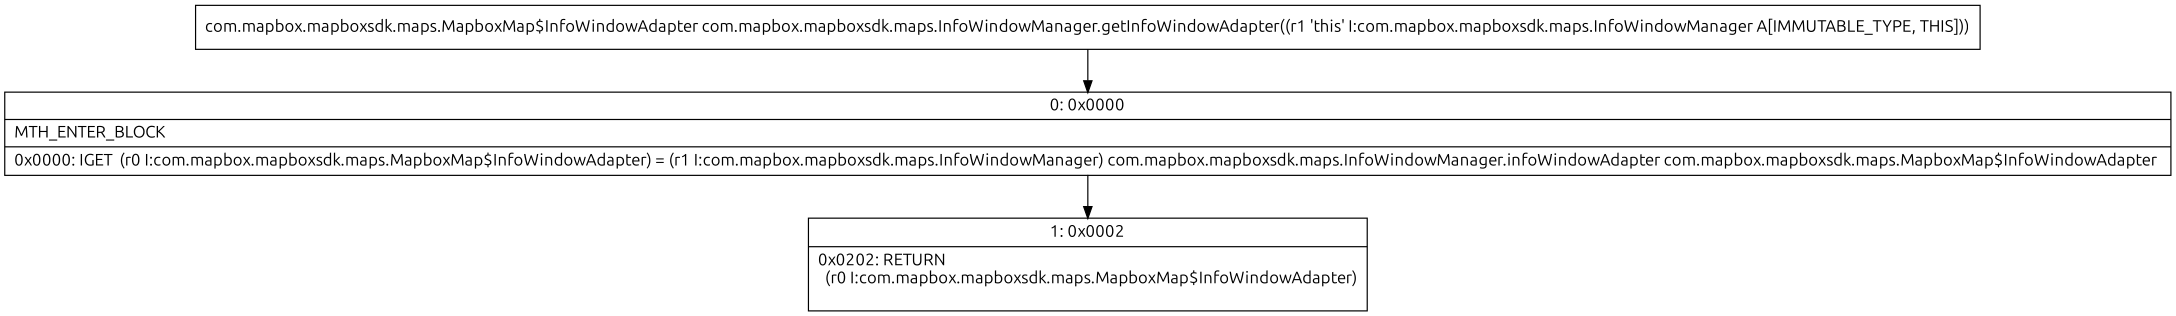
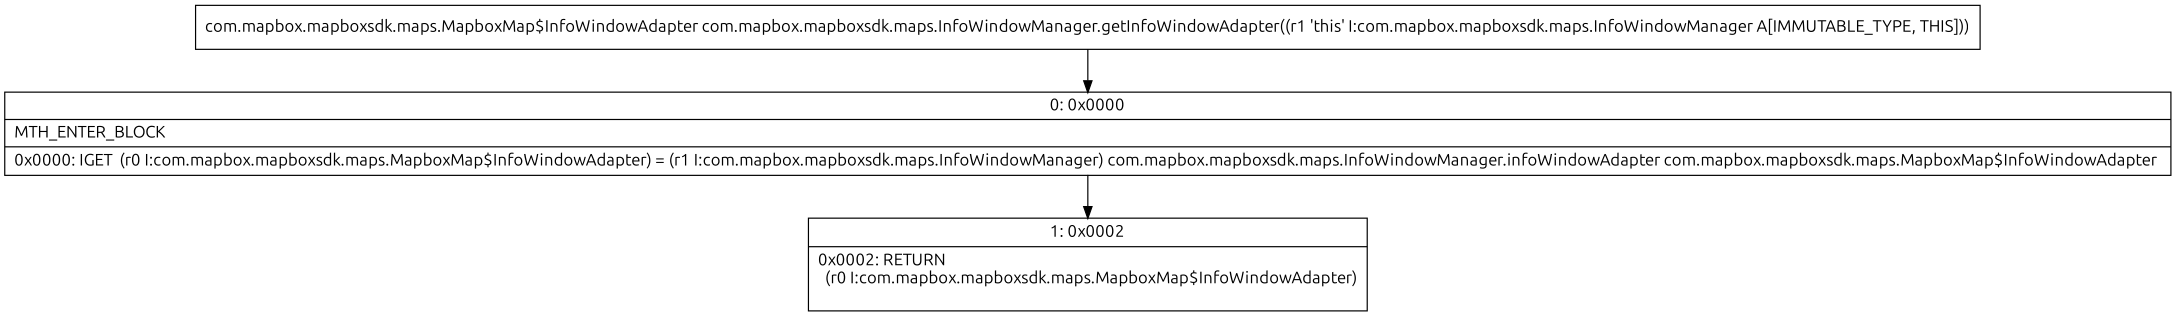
(886, 260) -> (886, 260)
